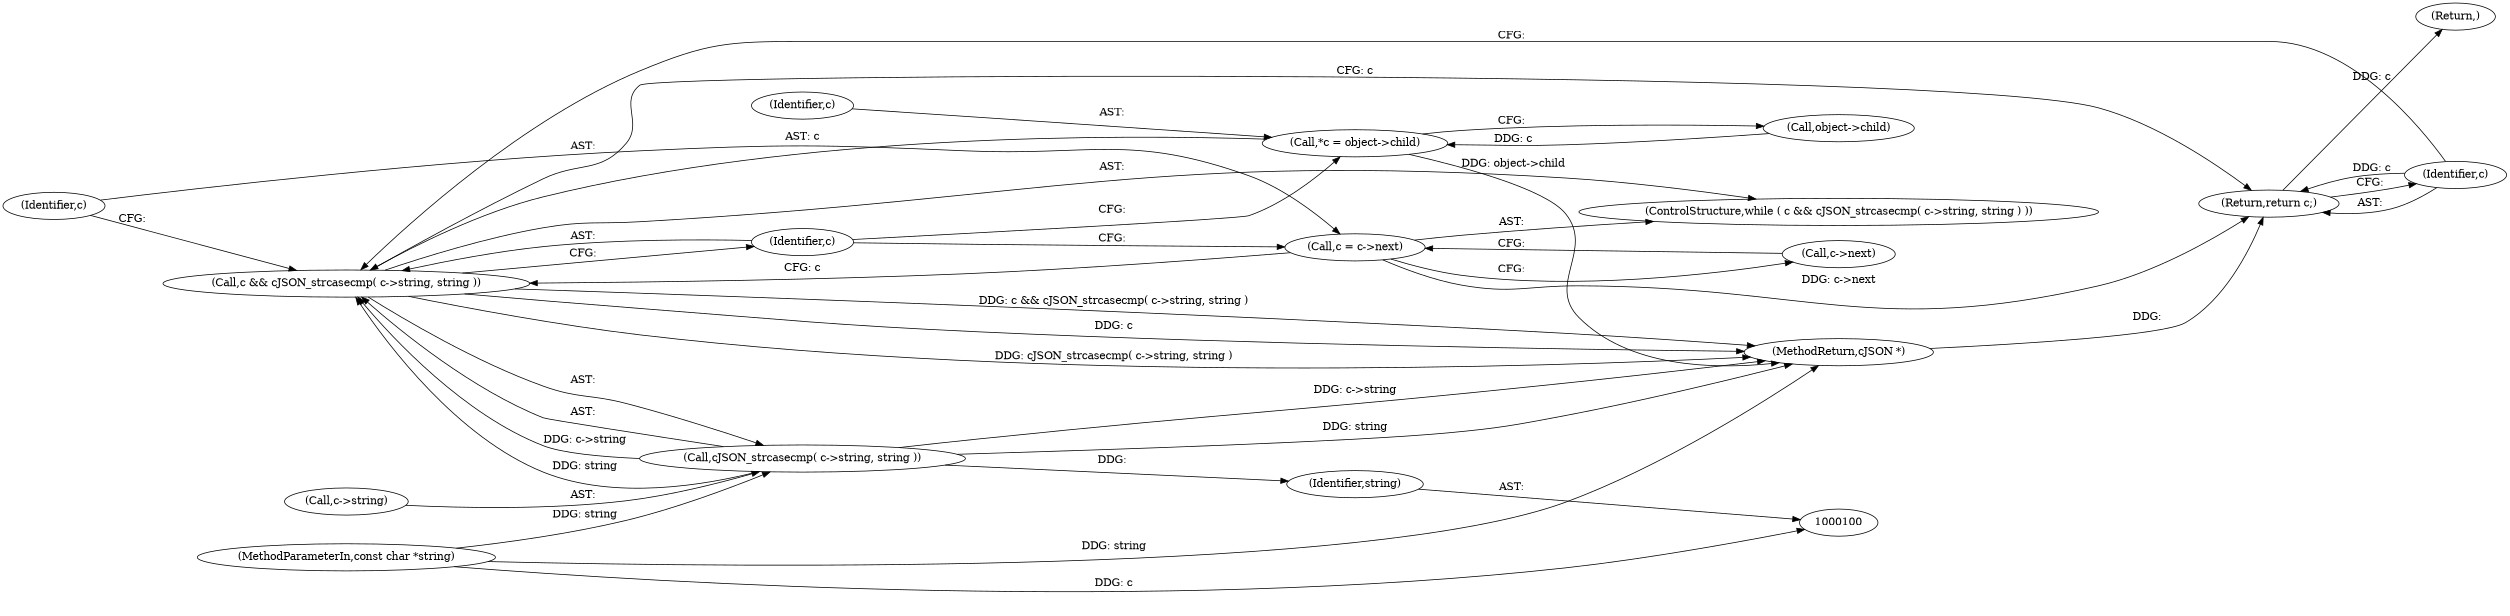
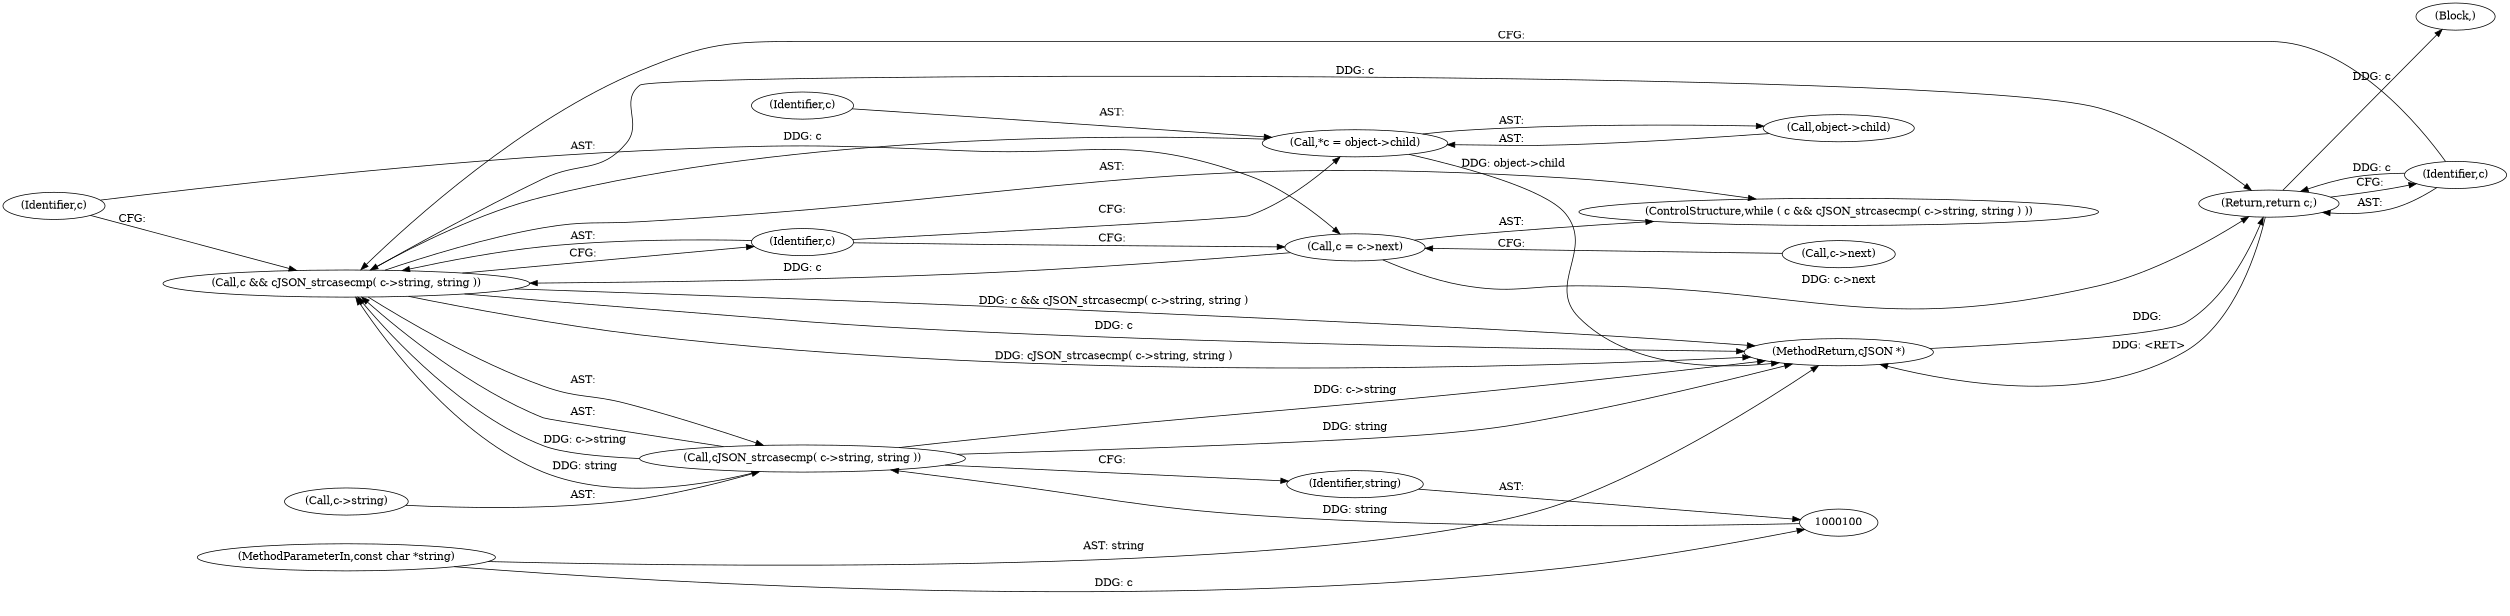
(2456, 17) -> (2456, 17)
(1355, 71) -> (1355, 71)
(1513, 121) -> (1513, 121)
(803, 137) -> (803, 137)
(1513, 139) -> (1513, 139)
(803, 268) -> (803, 268)
(1588, 281) -> none
none -> (2118, 377)
(1114, 460) -> (1114, 460)
(613, 523) -> (1348, 520)
(1114, 546) -> (1114, 546)
